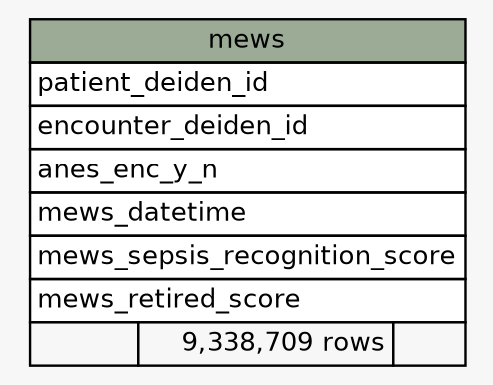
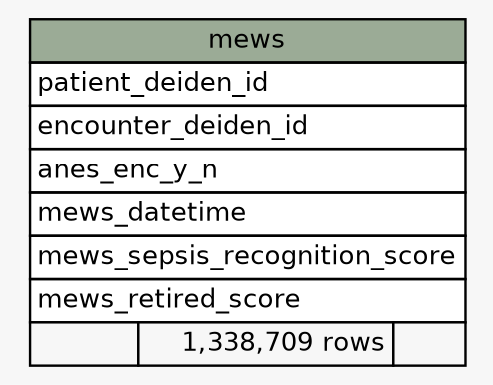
(284, 343) -> (284, 343)
